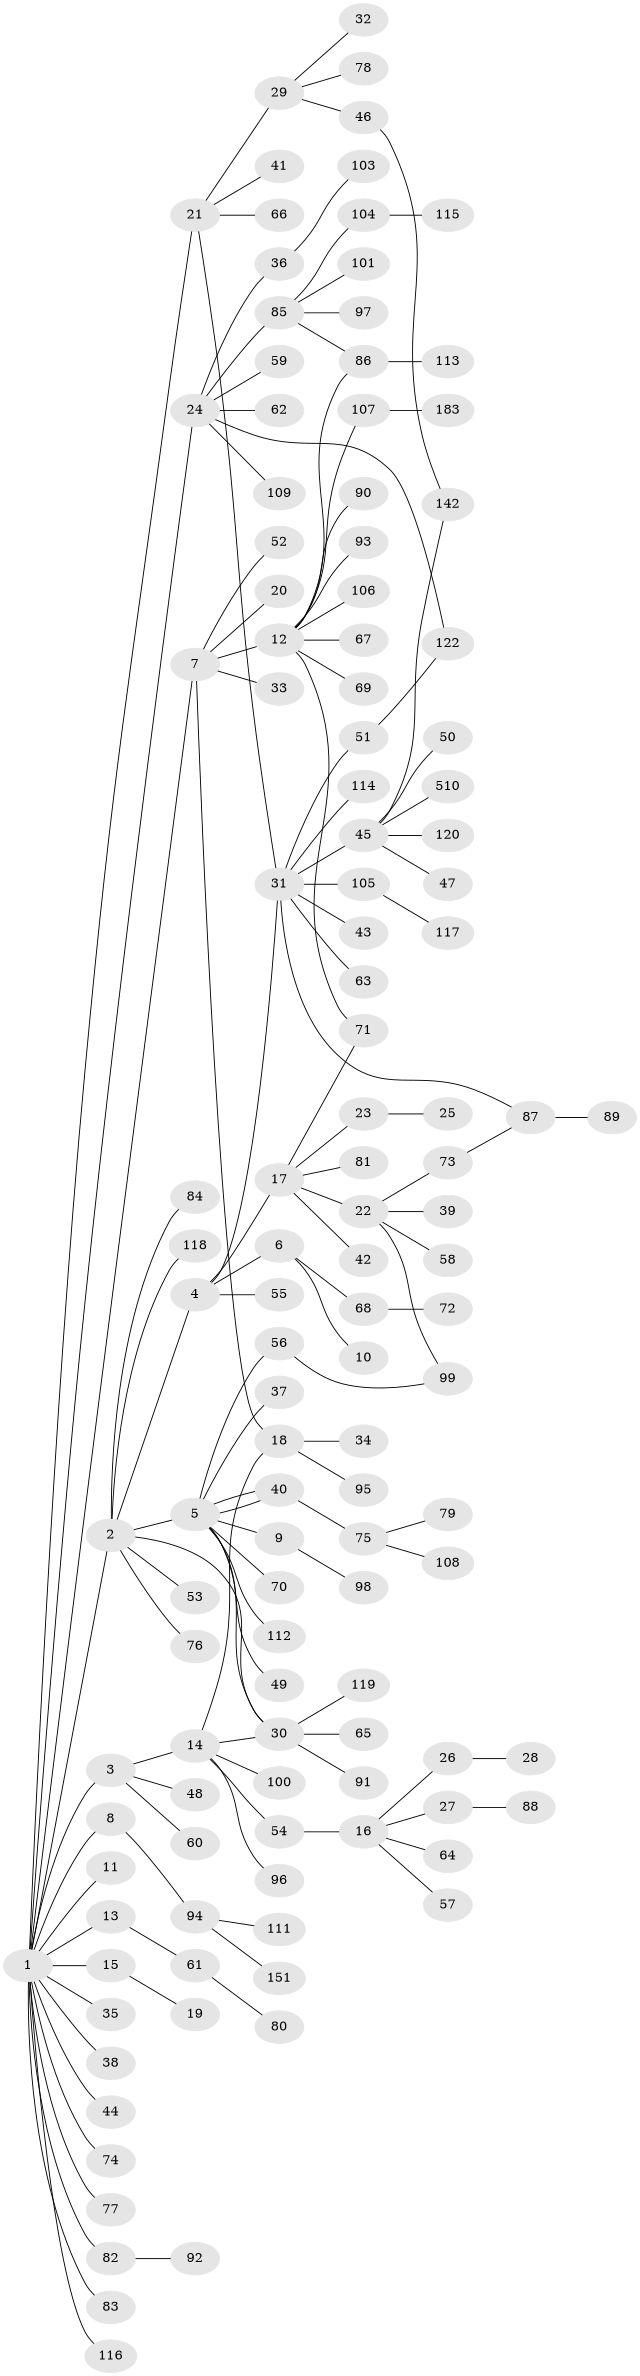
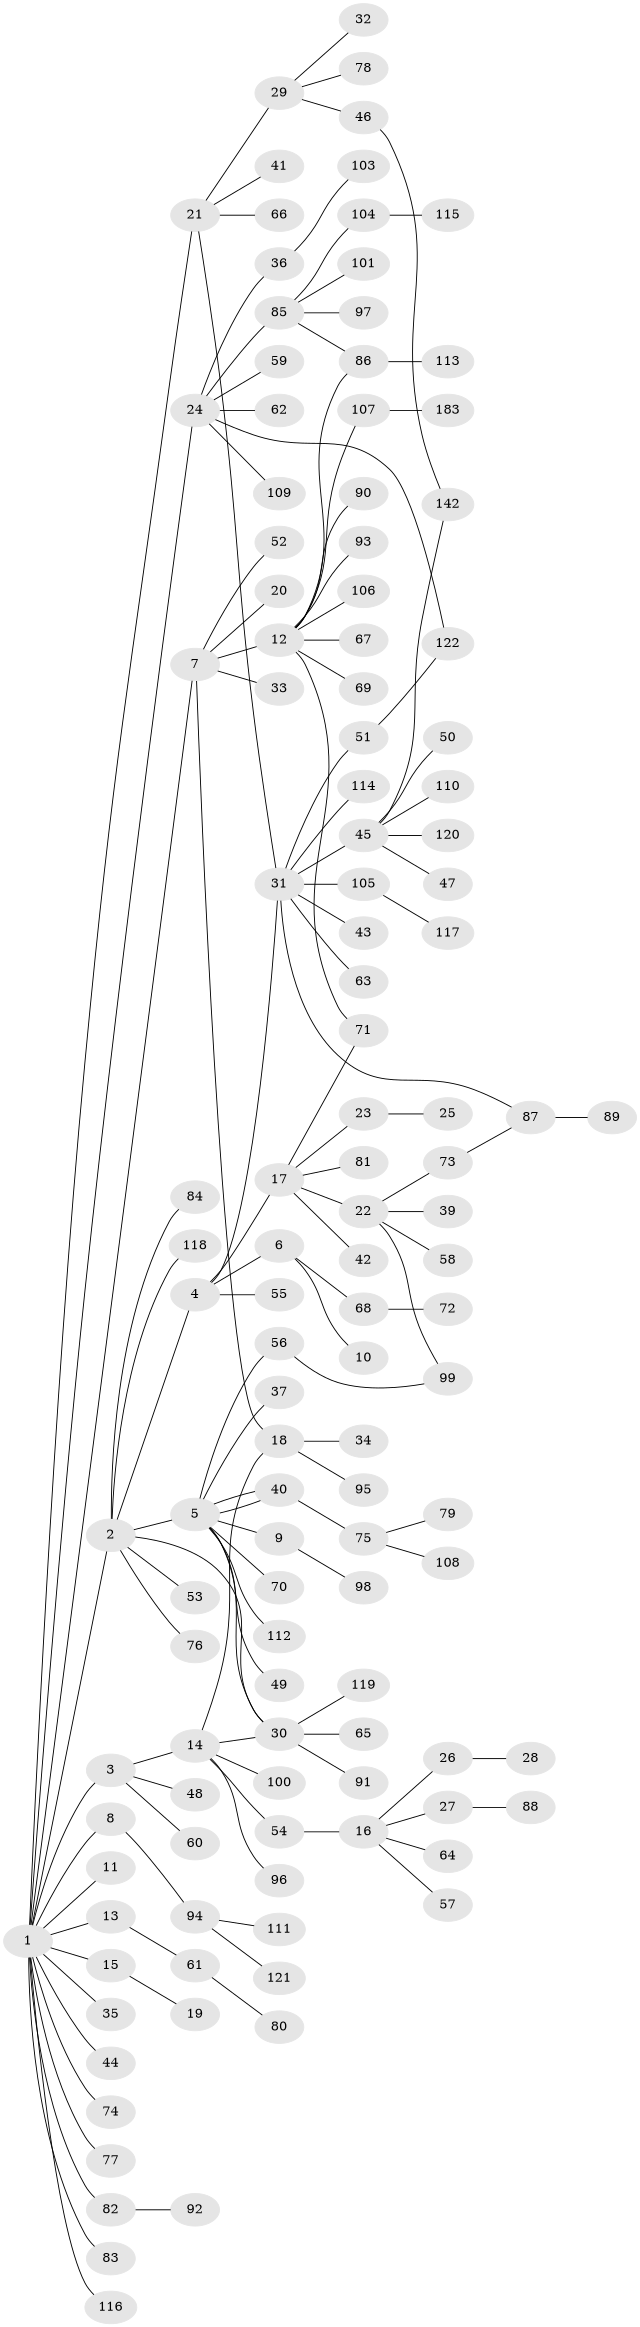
(448, 787) -> (448, 787)
(279, 1978) -> (279, 1978)
(111, 2063) -> none
